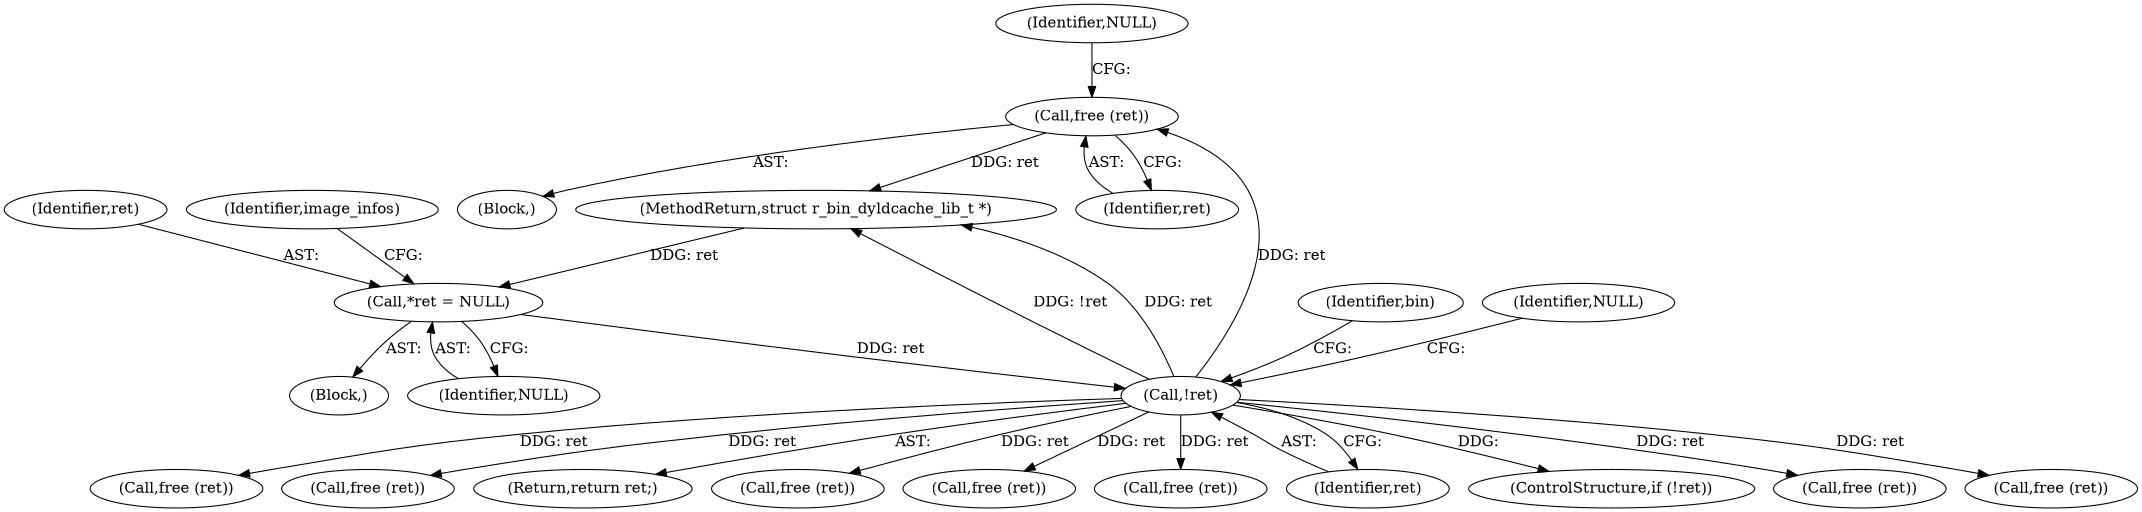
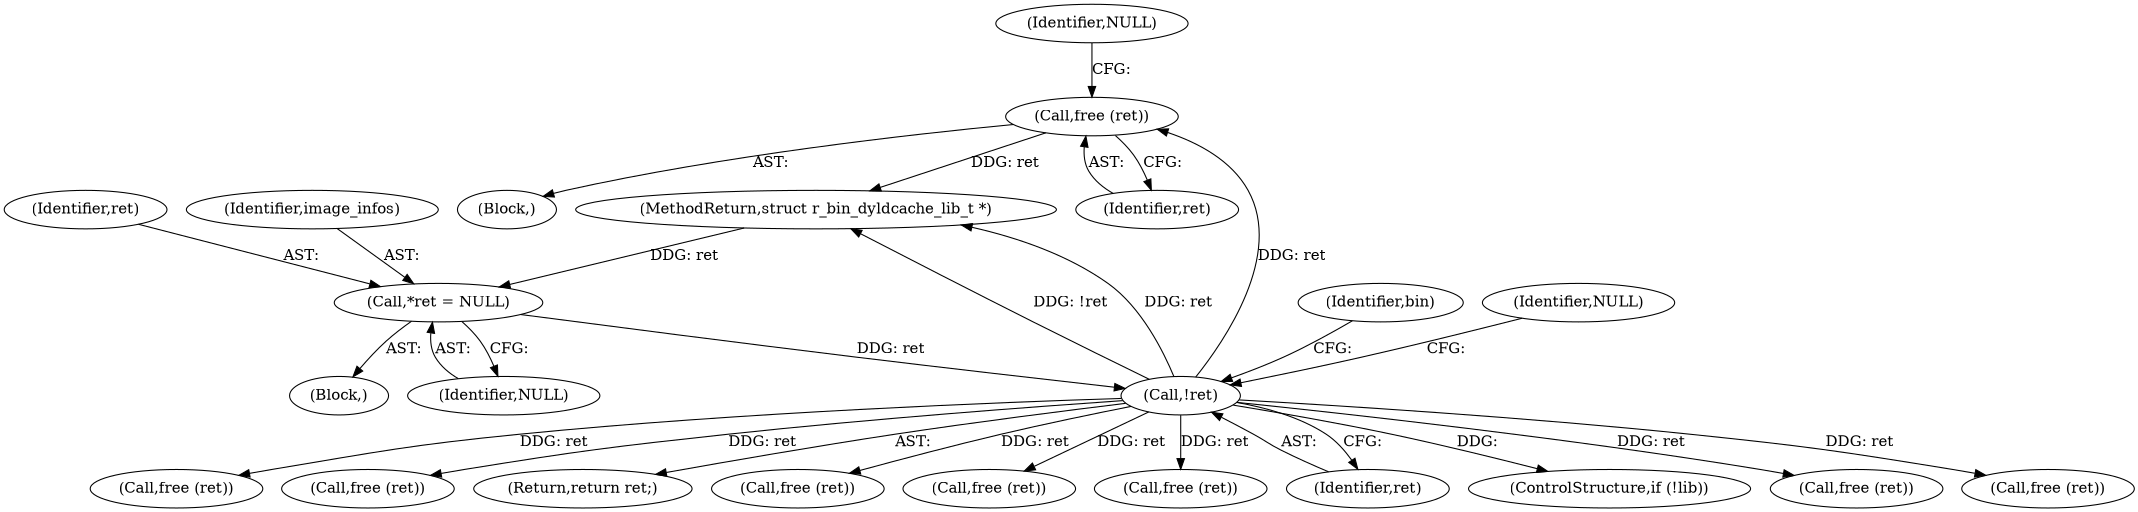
(406, 256) -> (404, 256)
(1612, 489) -> (1610, 489)
